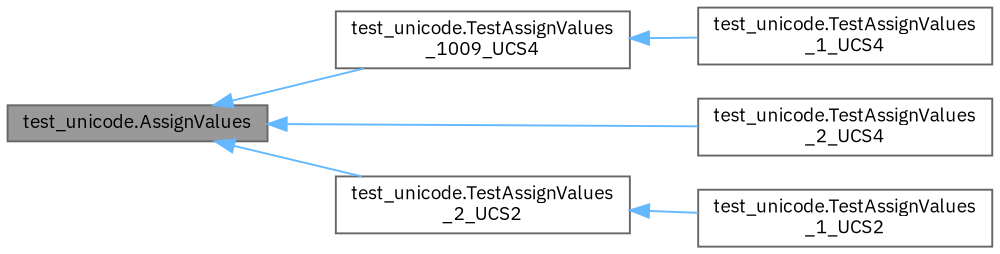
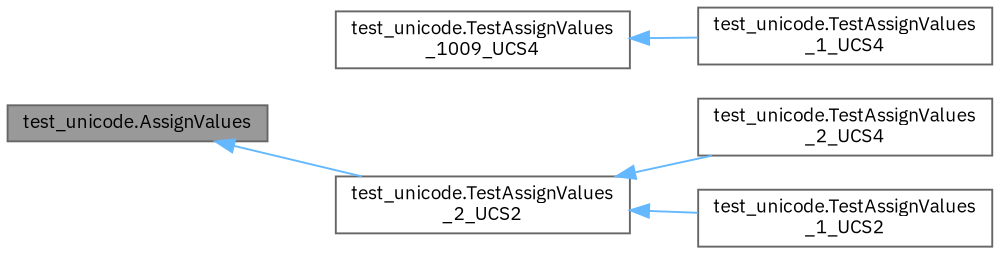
(298, 85) -> none
(493, 125) -> (674, 164)
